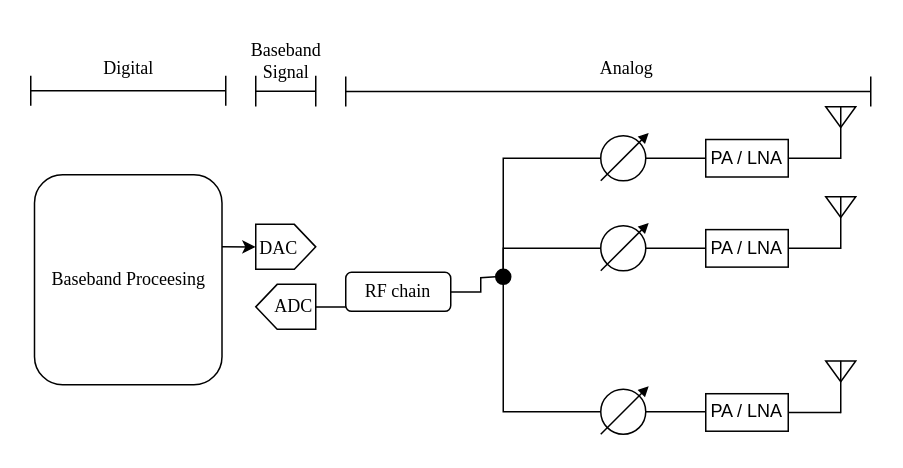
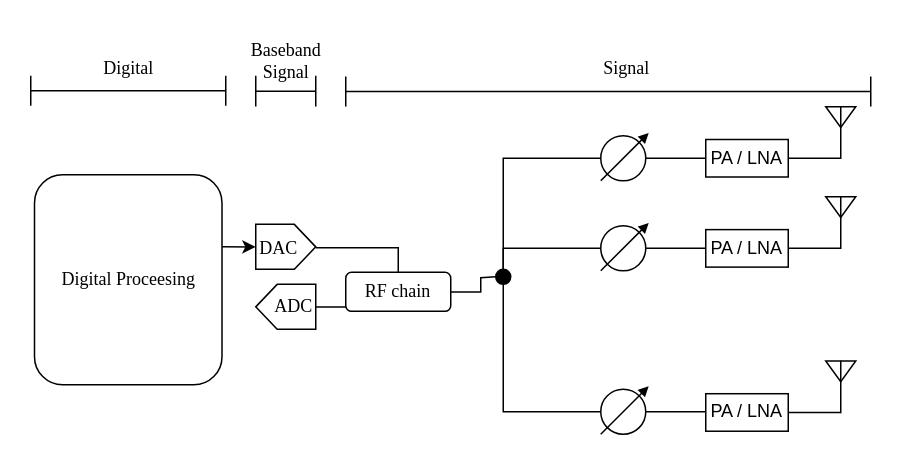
(627, 68) -> (627, 68)
none -> (369, 248)
(129, 280) -> (129, 280)
